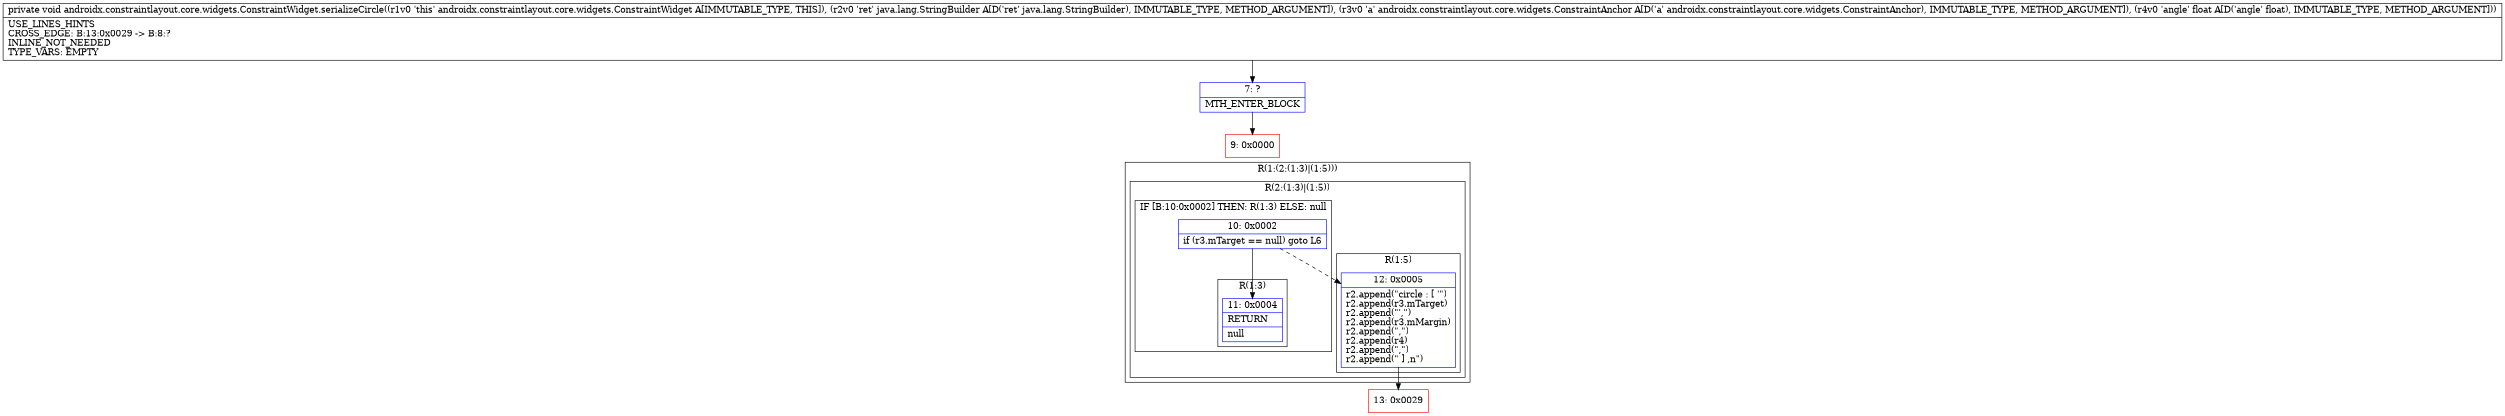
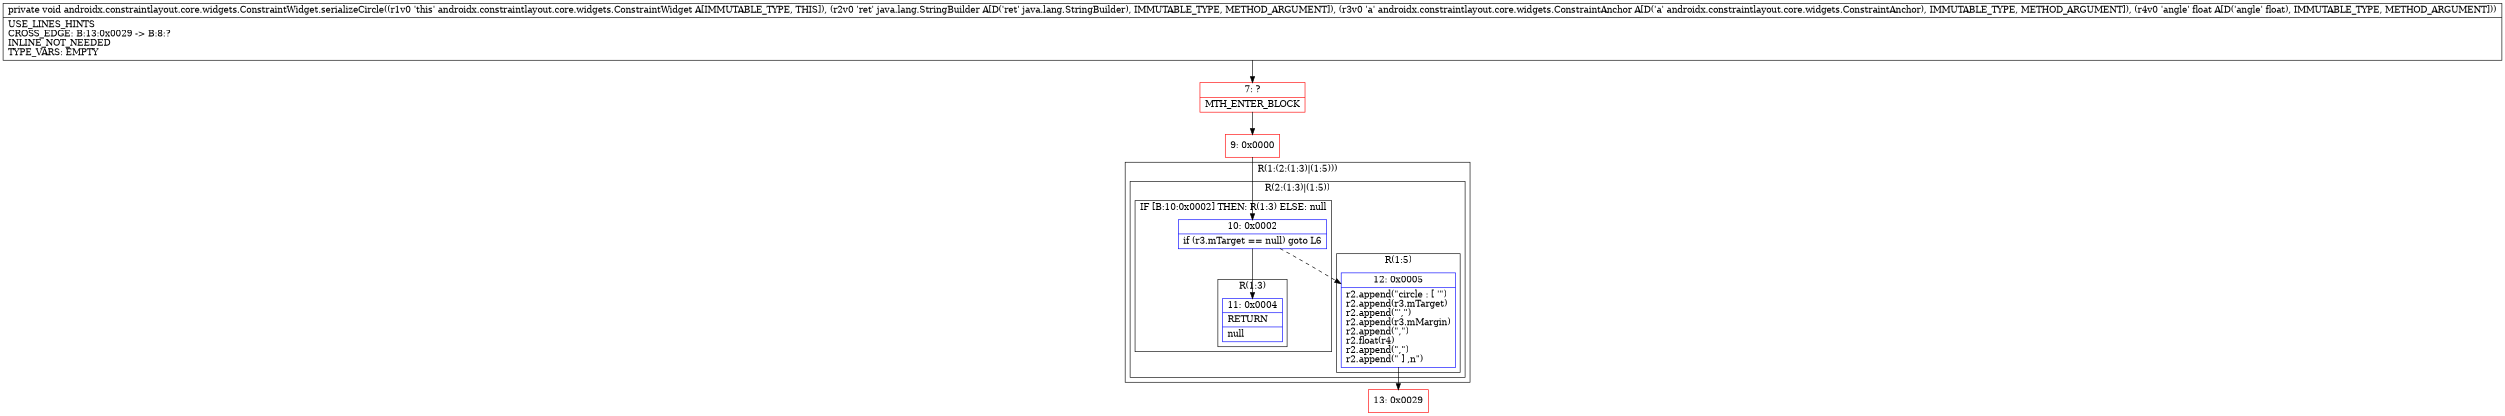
(1252, 97) -> (1252, 97)
none -> (1252, 185)
(1377, 341) -> (1371, 341)
